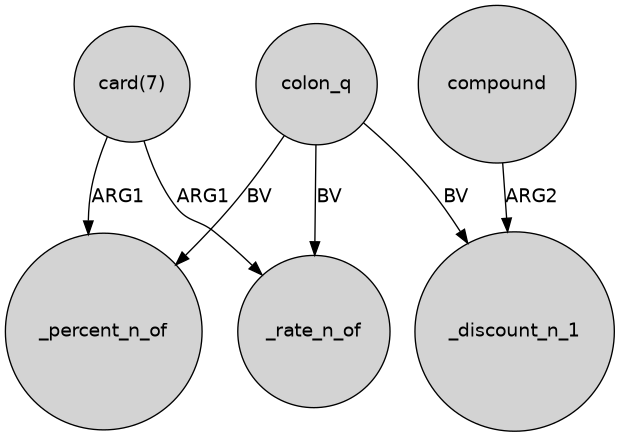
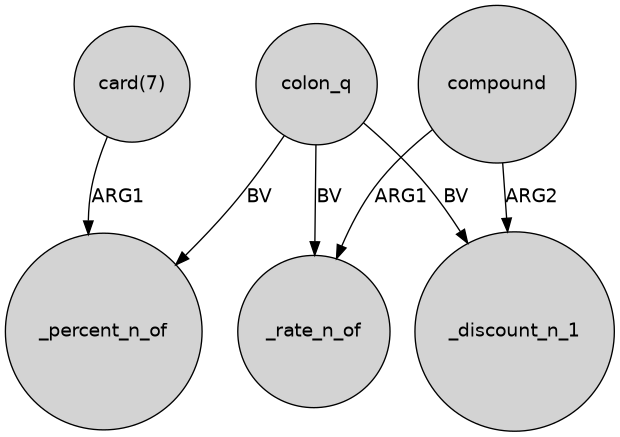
(184, 215) -> (379, 182)
